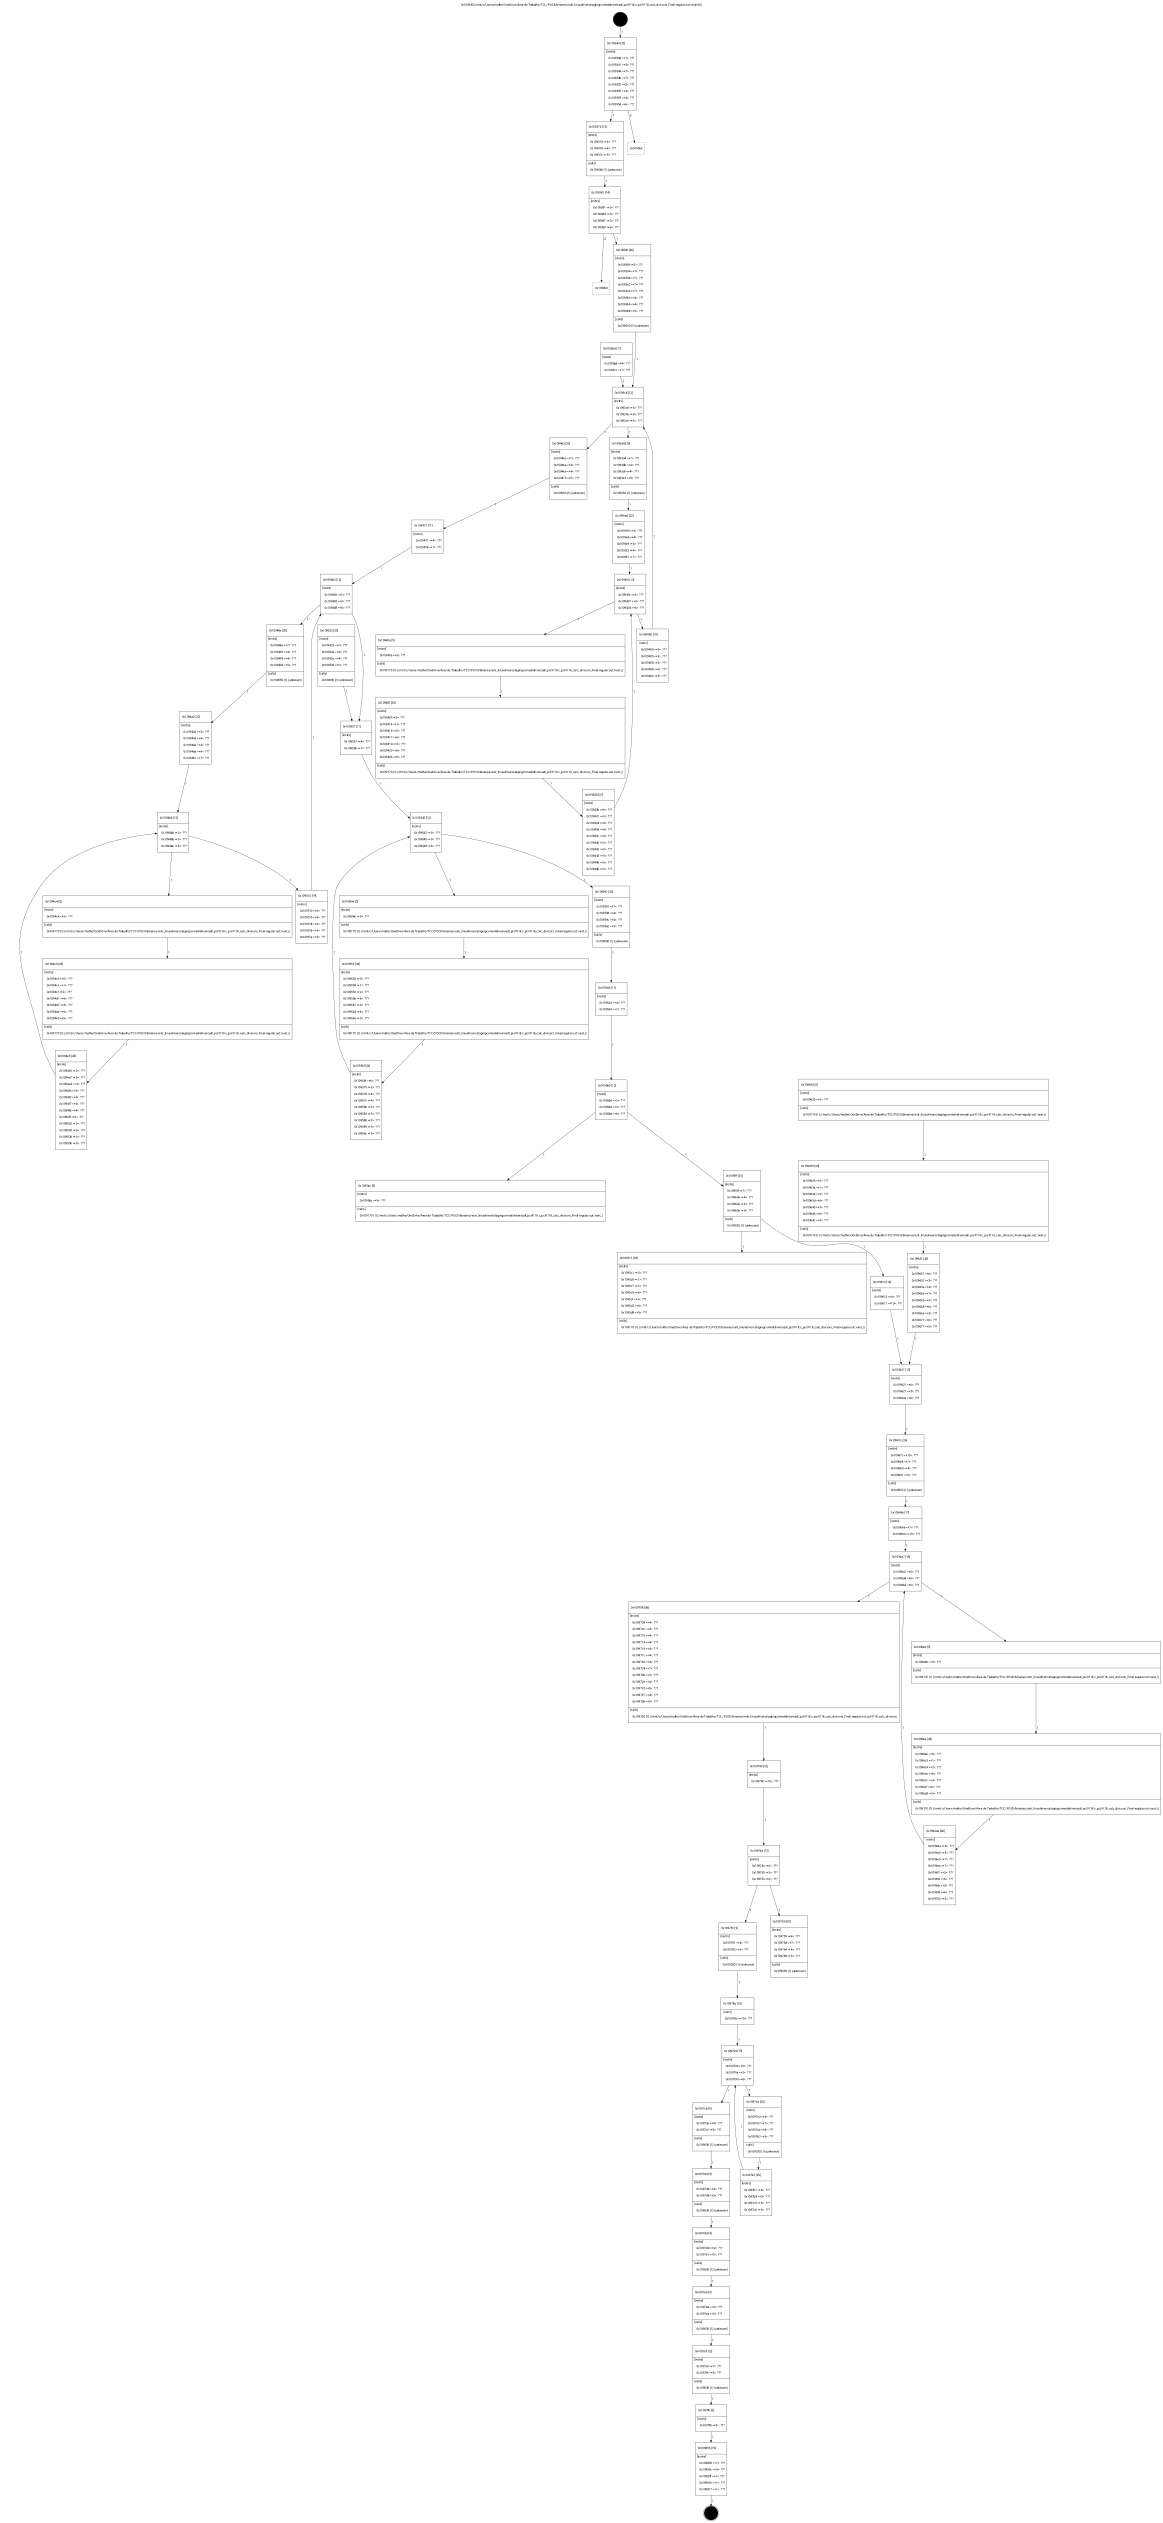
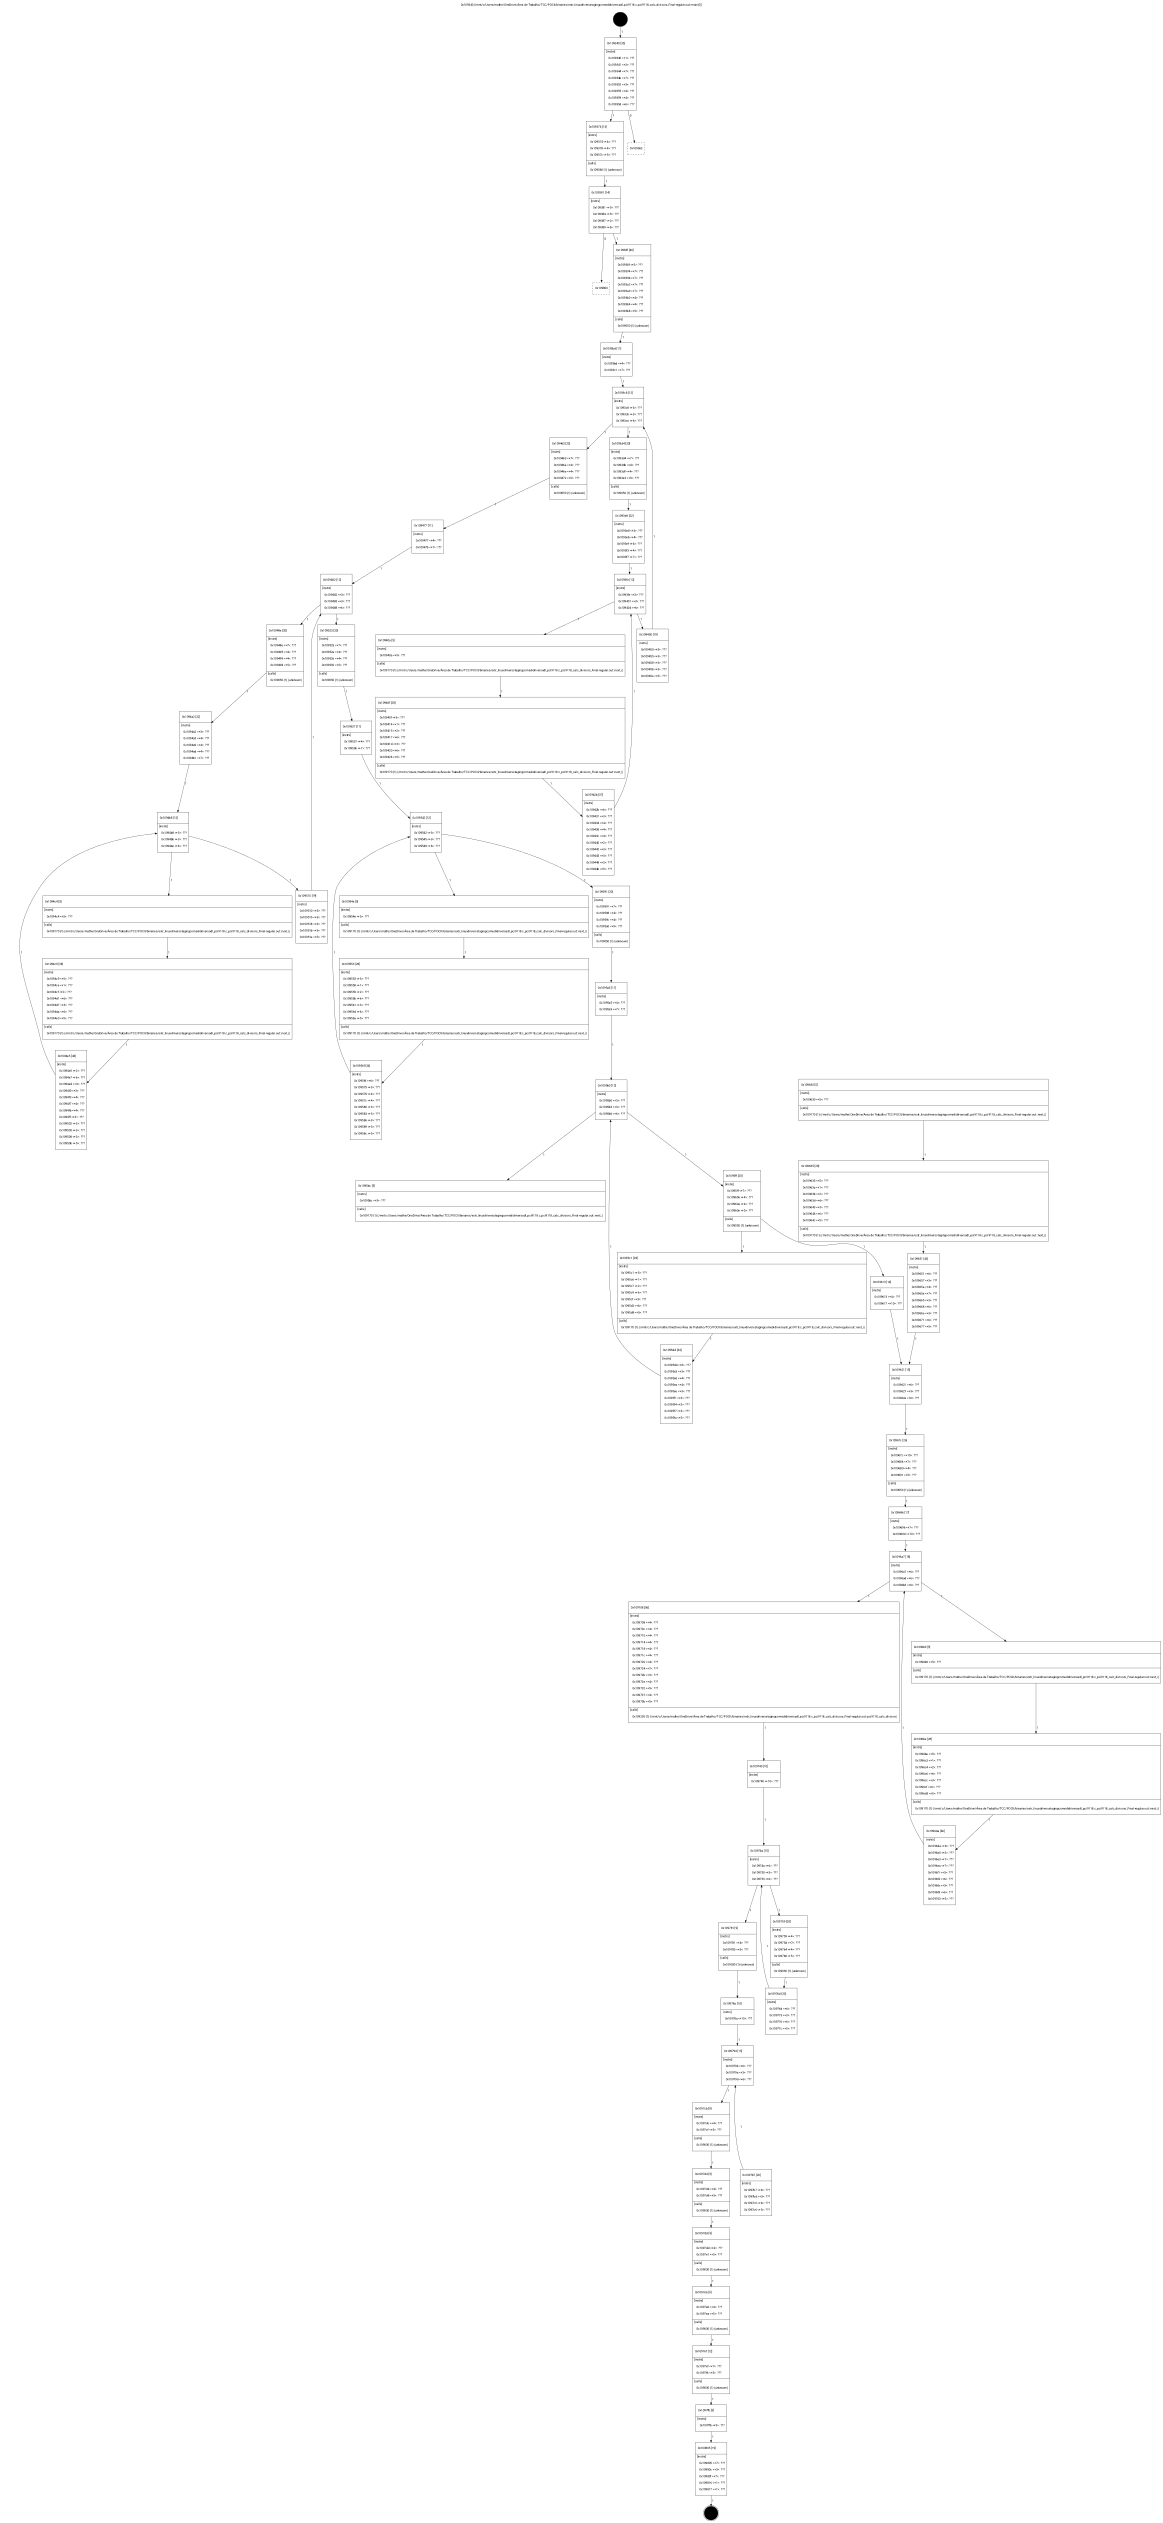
(635, 359) -> (621, 336)
(363, 666) -> (336, 618)
none -> (676, 1384)
none -> (781, 2011)
(763, 2127) -> none
